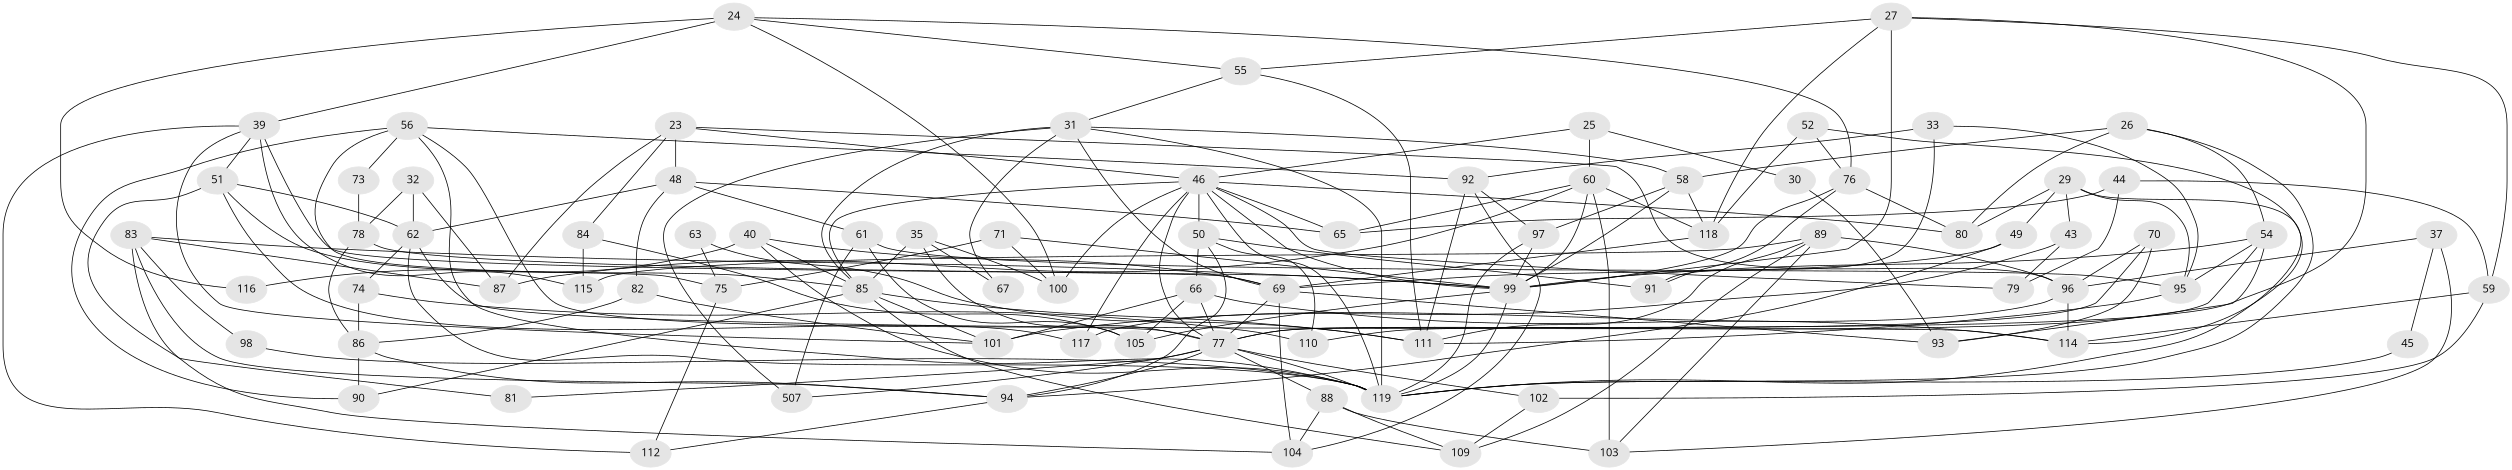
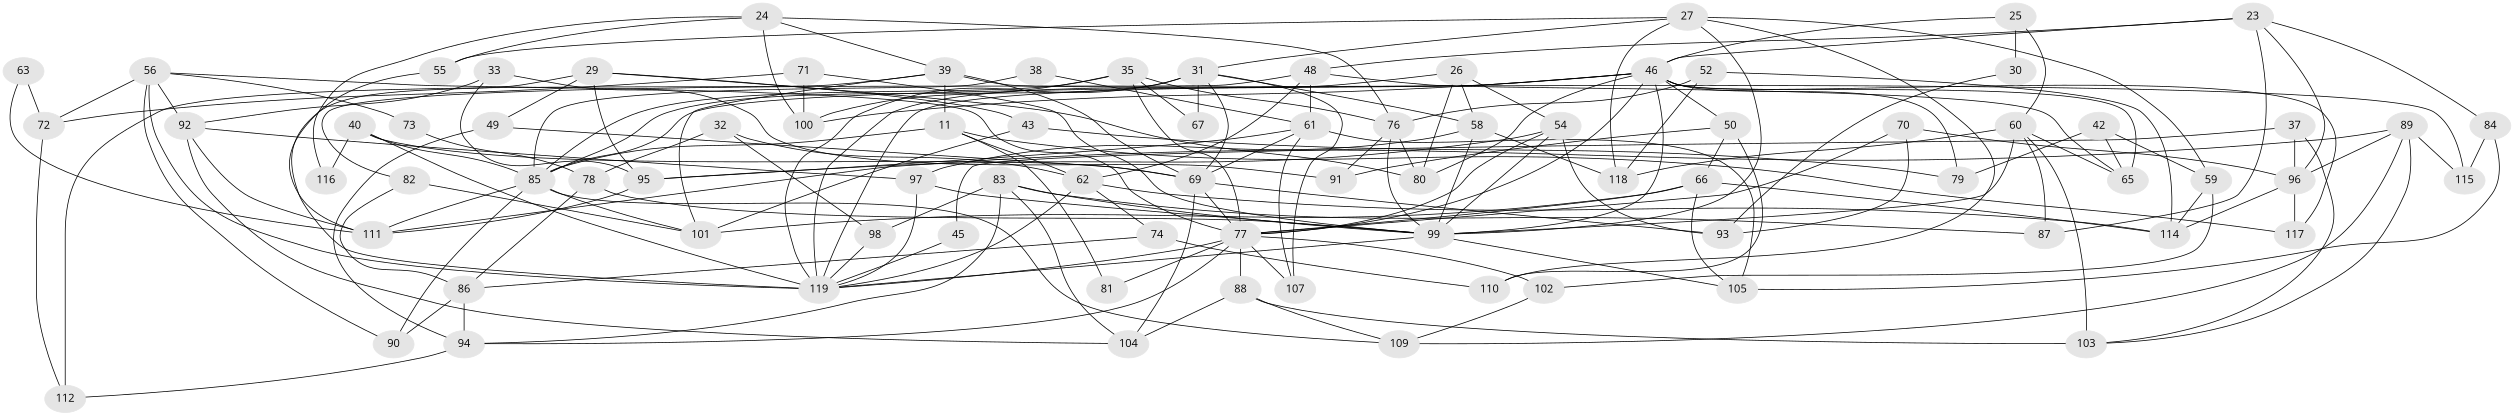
none -> (1036, 71)
(1156, 99) -> (1442, 40)
none -> (1260, 100)
(218, 180) -> (945, 126)
(2120, 180) -> (2099, 126)
(457, 235) -> (801, 183)
(1513, 260) -> (1253, 153)
(721, 290) -> (44, 126)
(1175, 349) -> none
(792, 399) -> (1295, 290)
